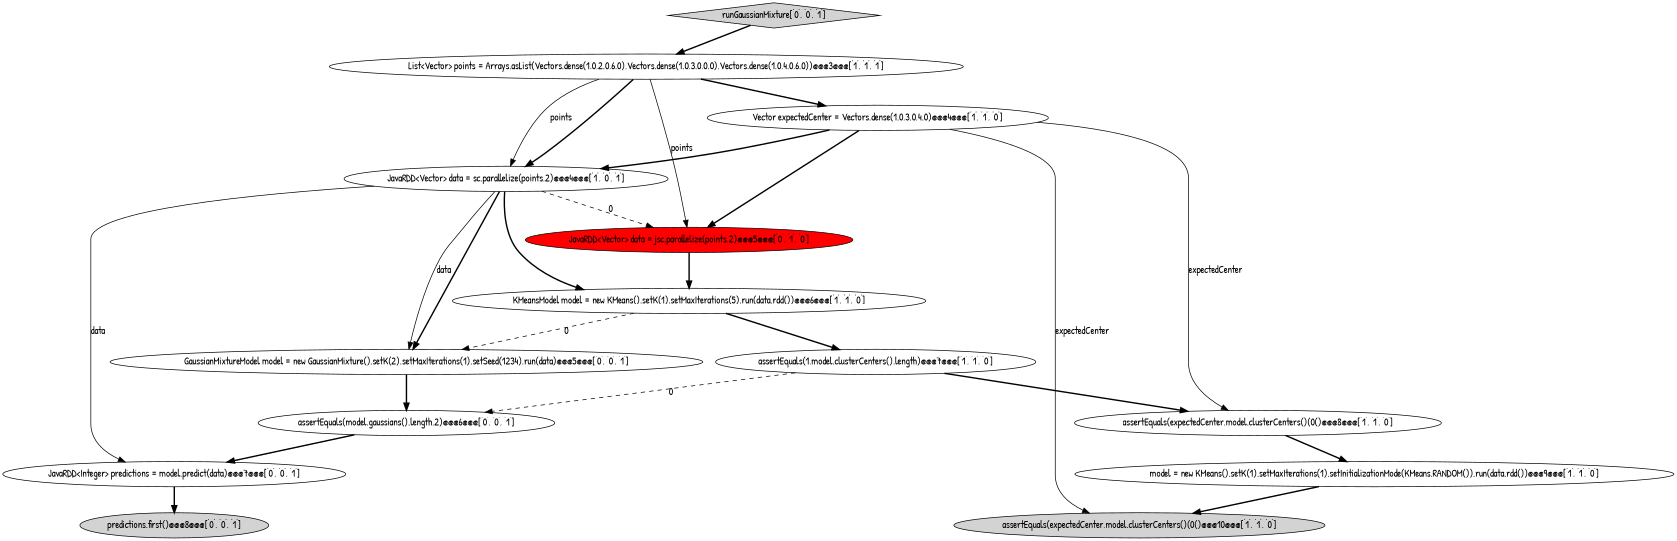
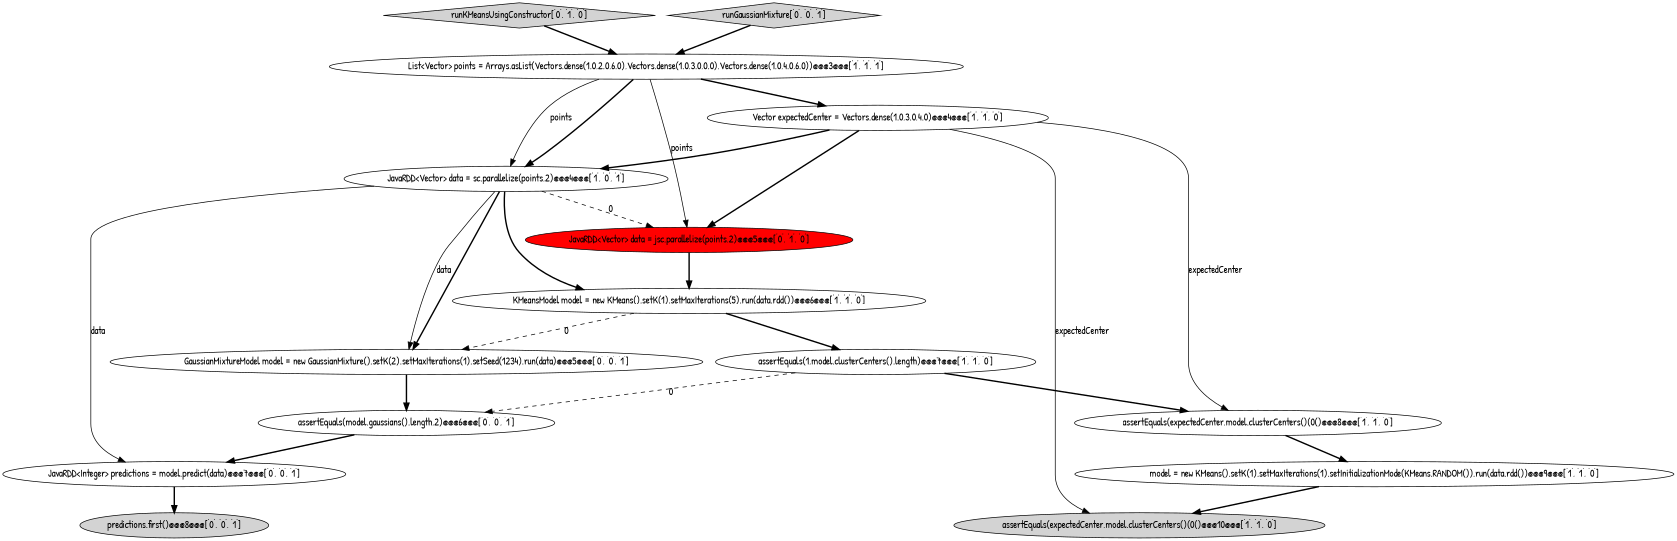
none -> (519, 15)
